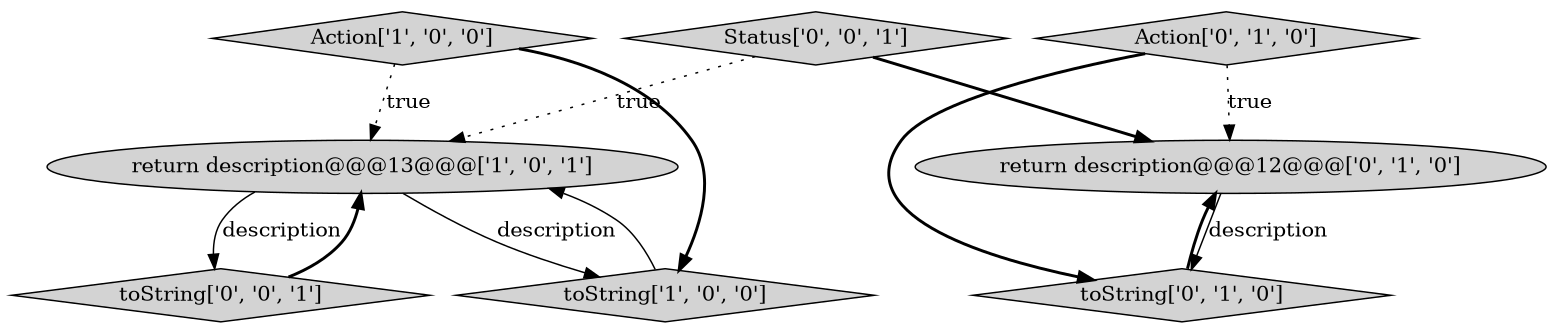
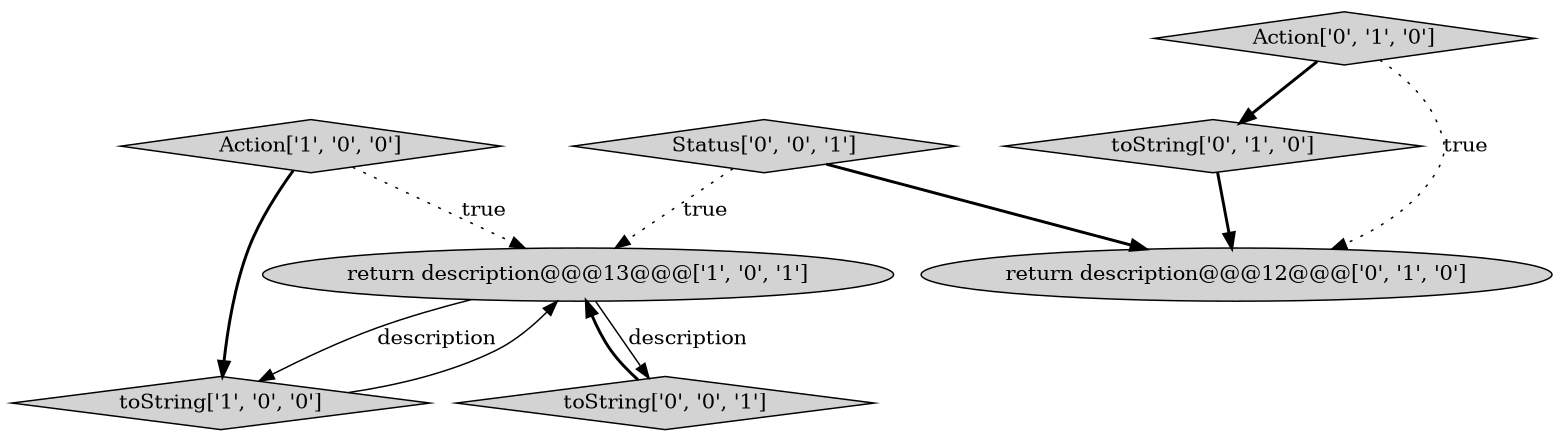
(1209, 225) -> none
